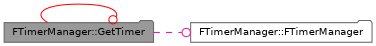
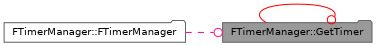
(168, 32) -> (200, 32)
